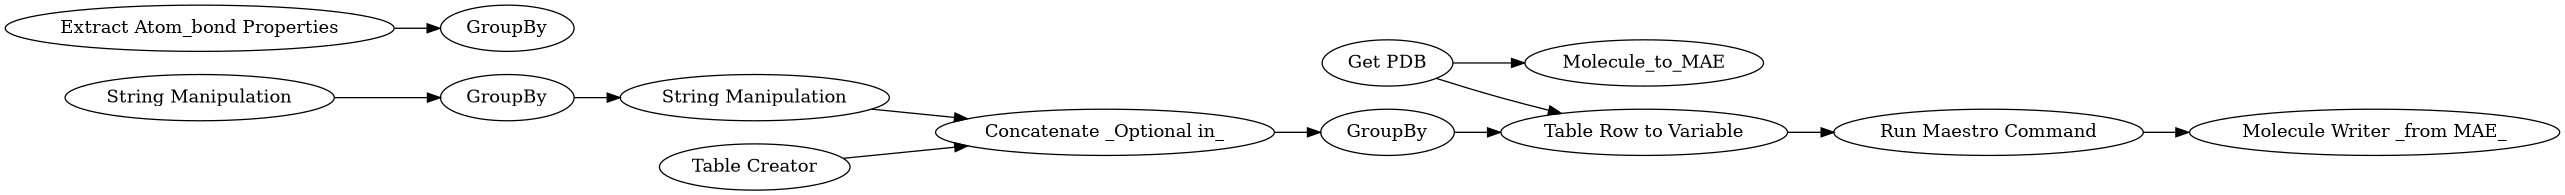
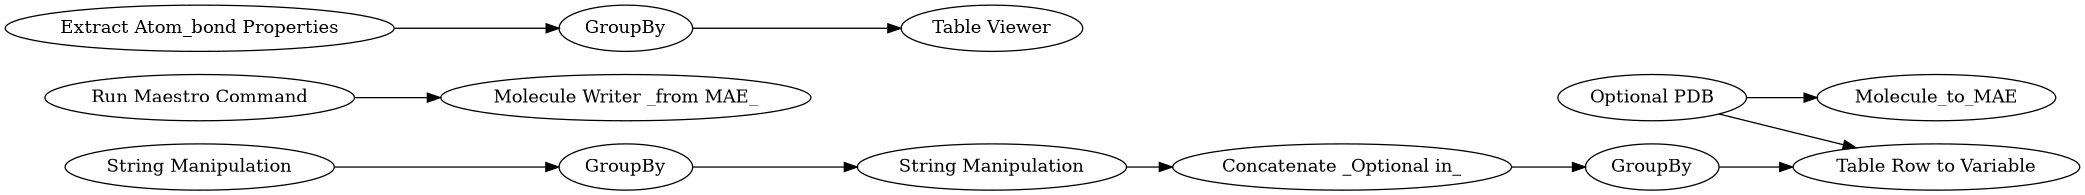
none -> (992, 28)
(1388, 63) -> (1652, 98)
(1804, 132) -> none
(755, 167) -> none
